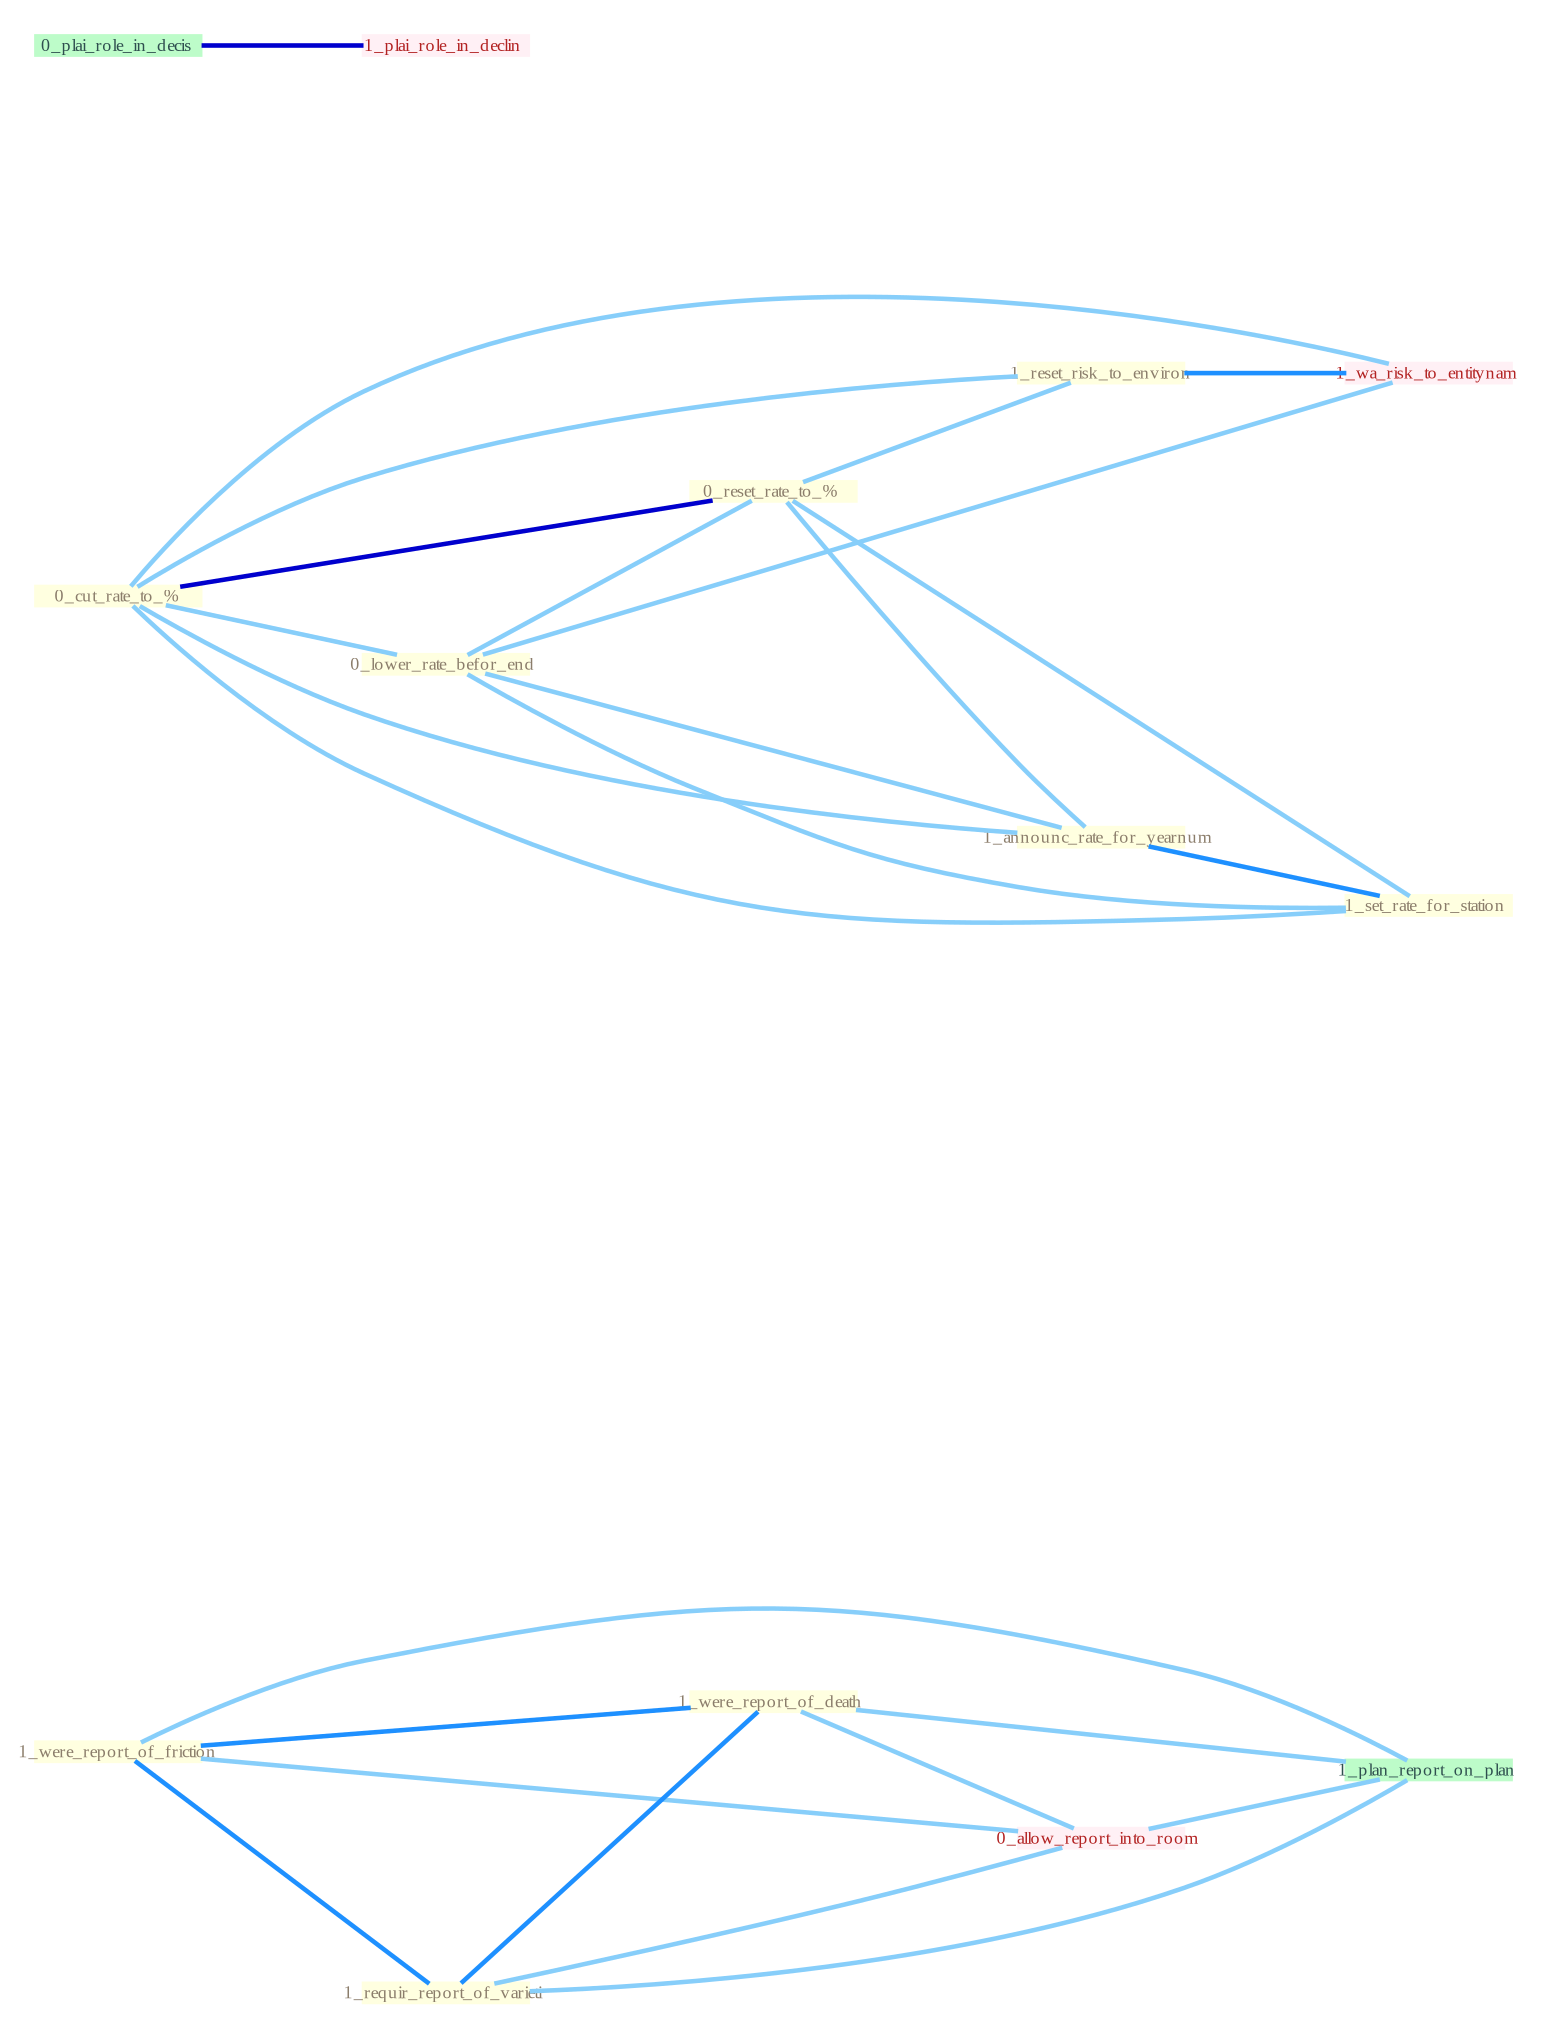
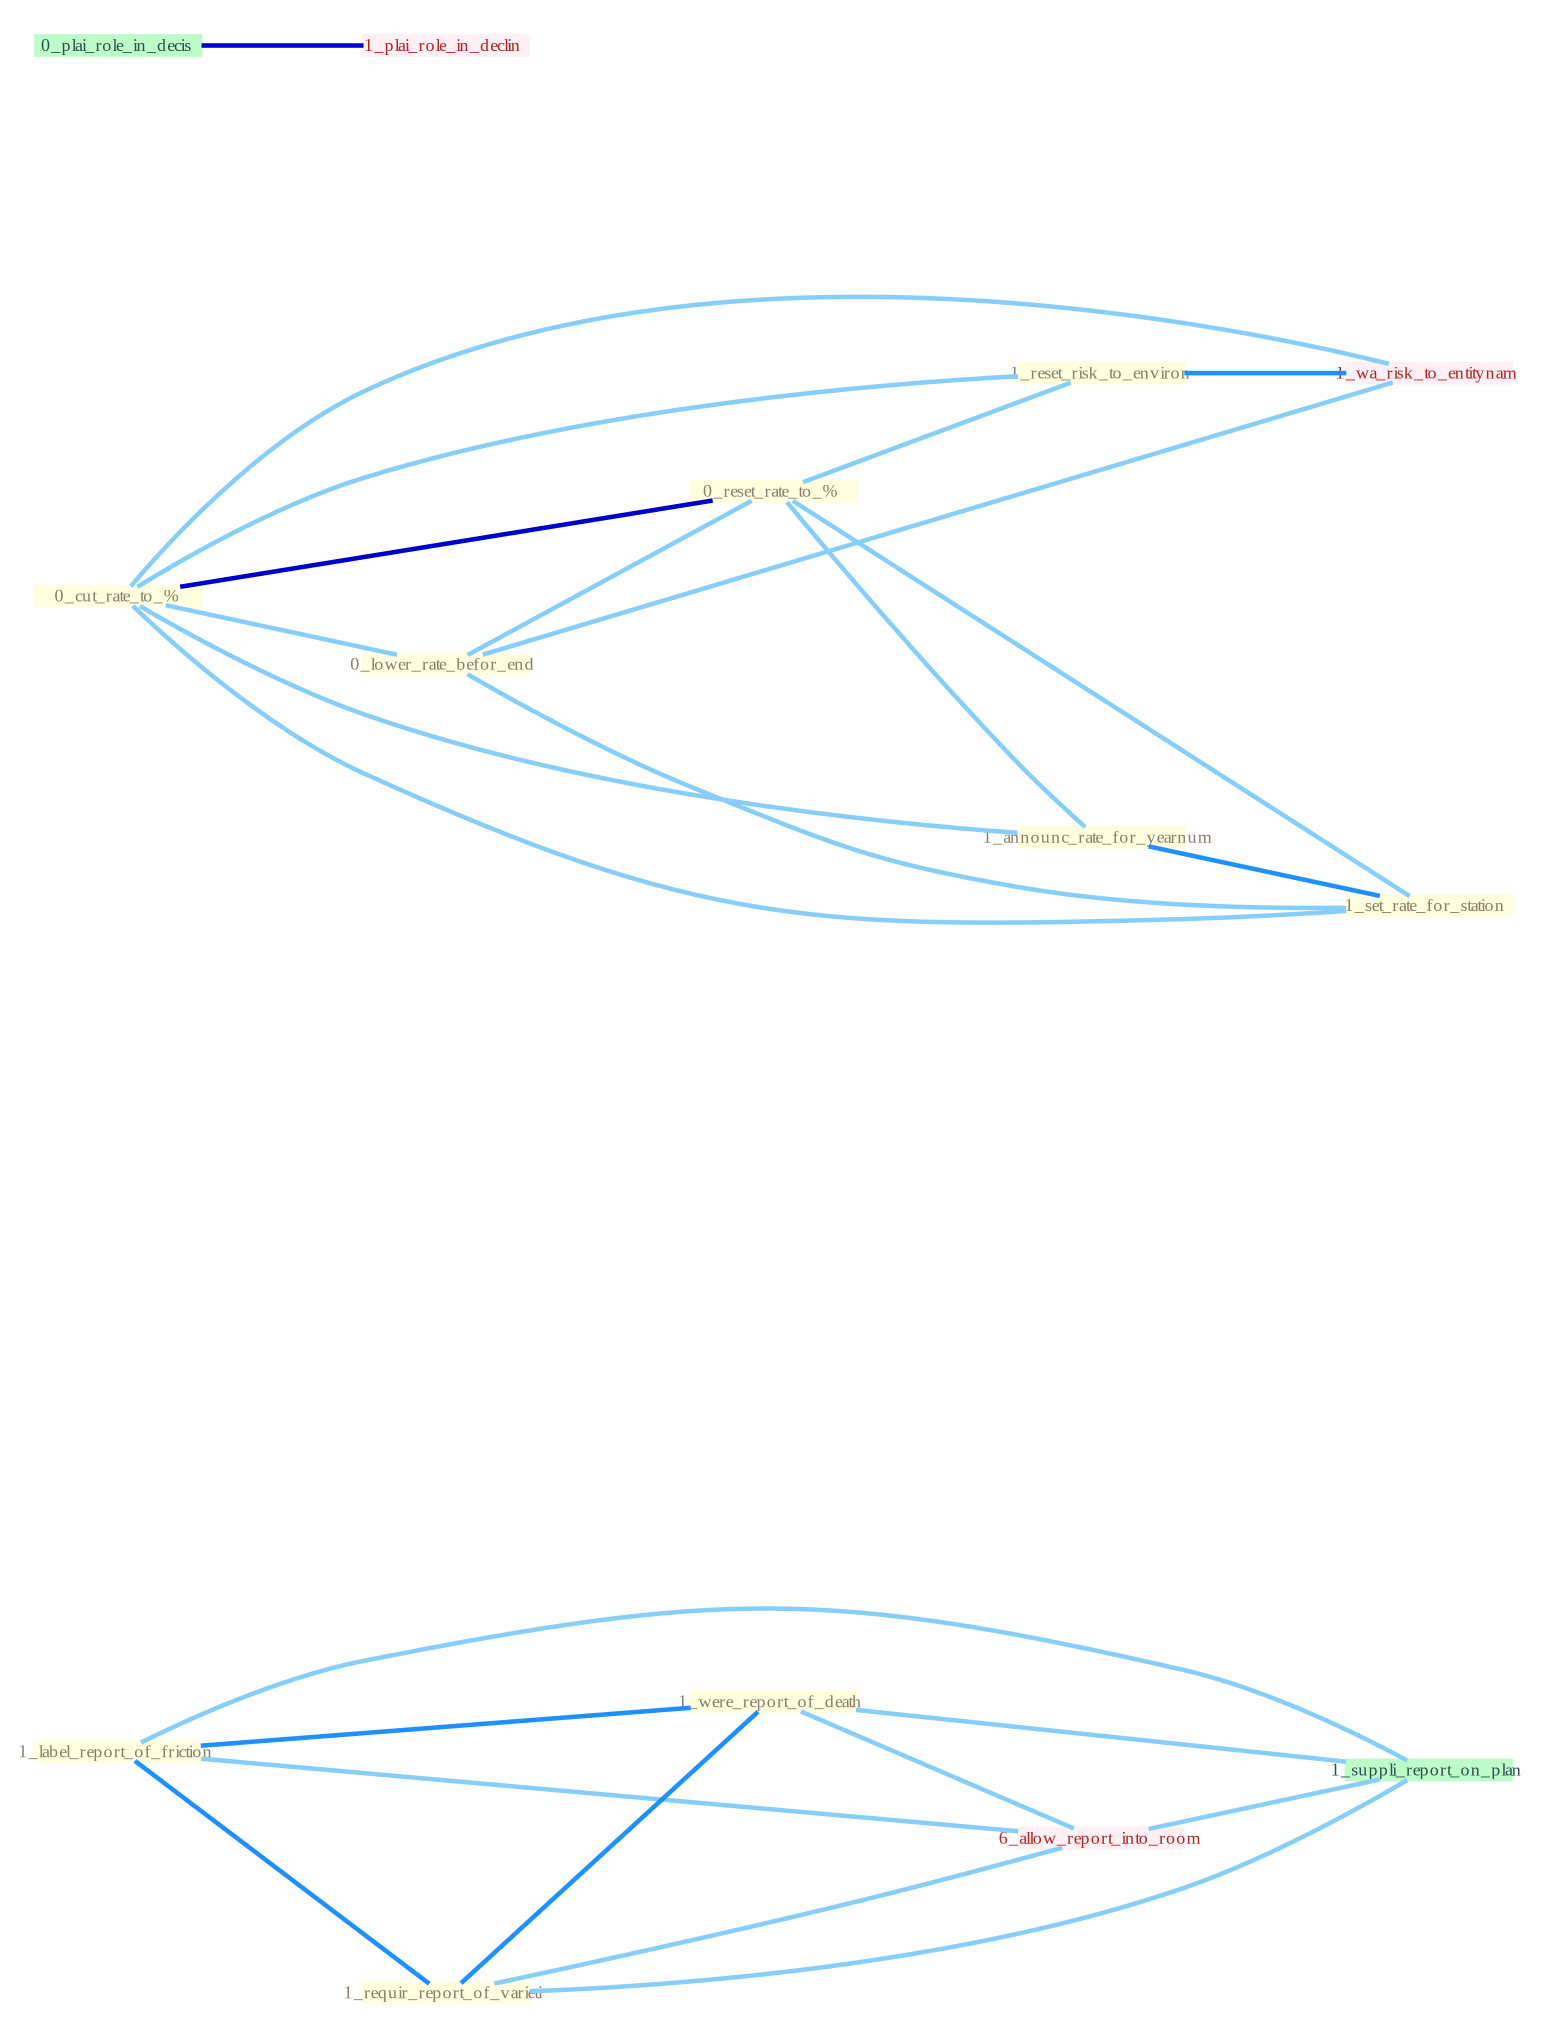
(773, 751) -> none
(118, 1752) -> (118, 1752)
(1429, 1770) -> (1429, 1770)
(1101, 1838) -> (1101, 1838)
